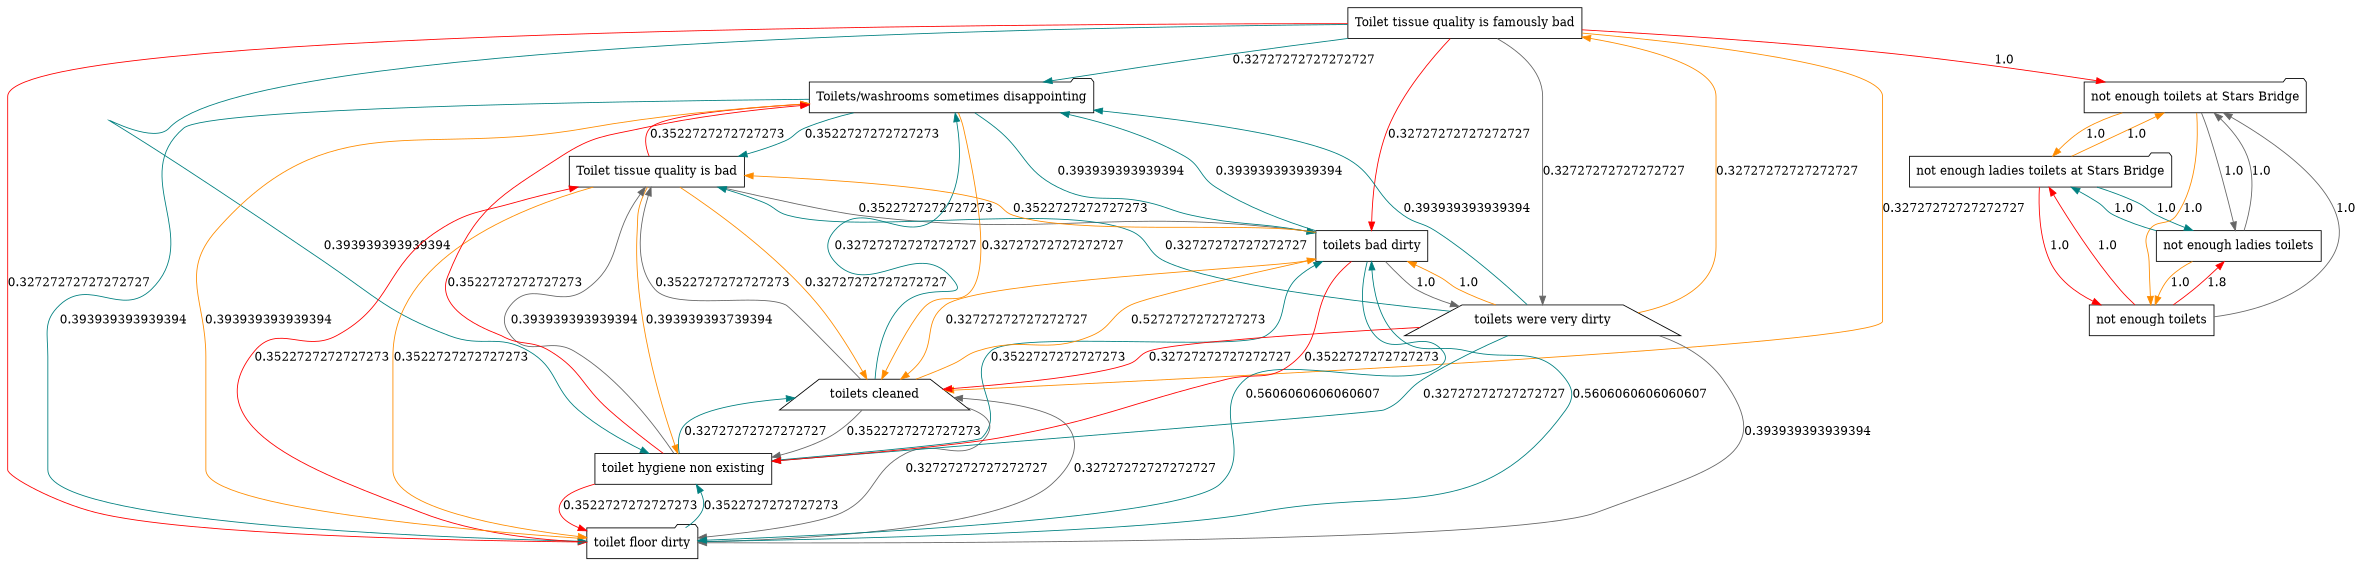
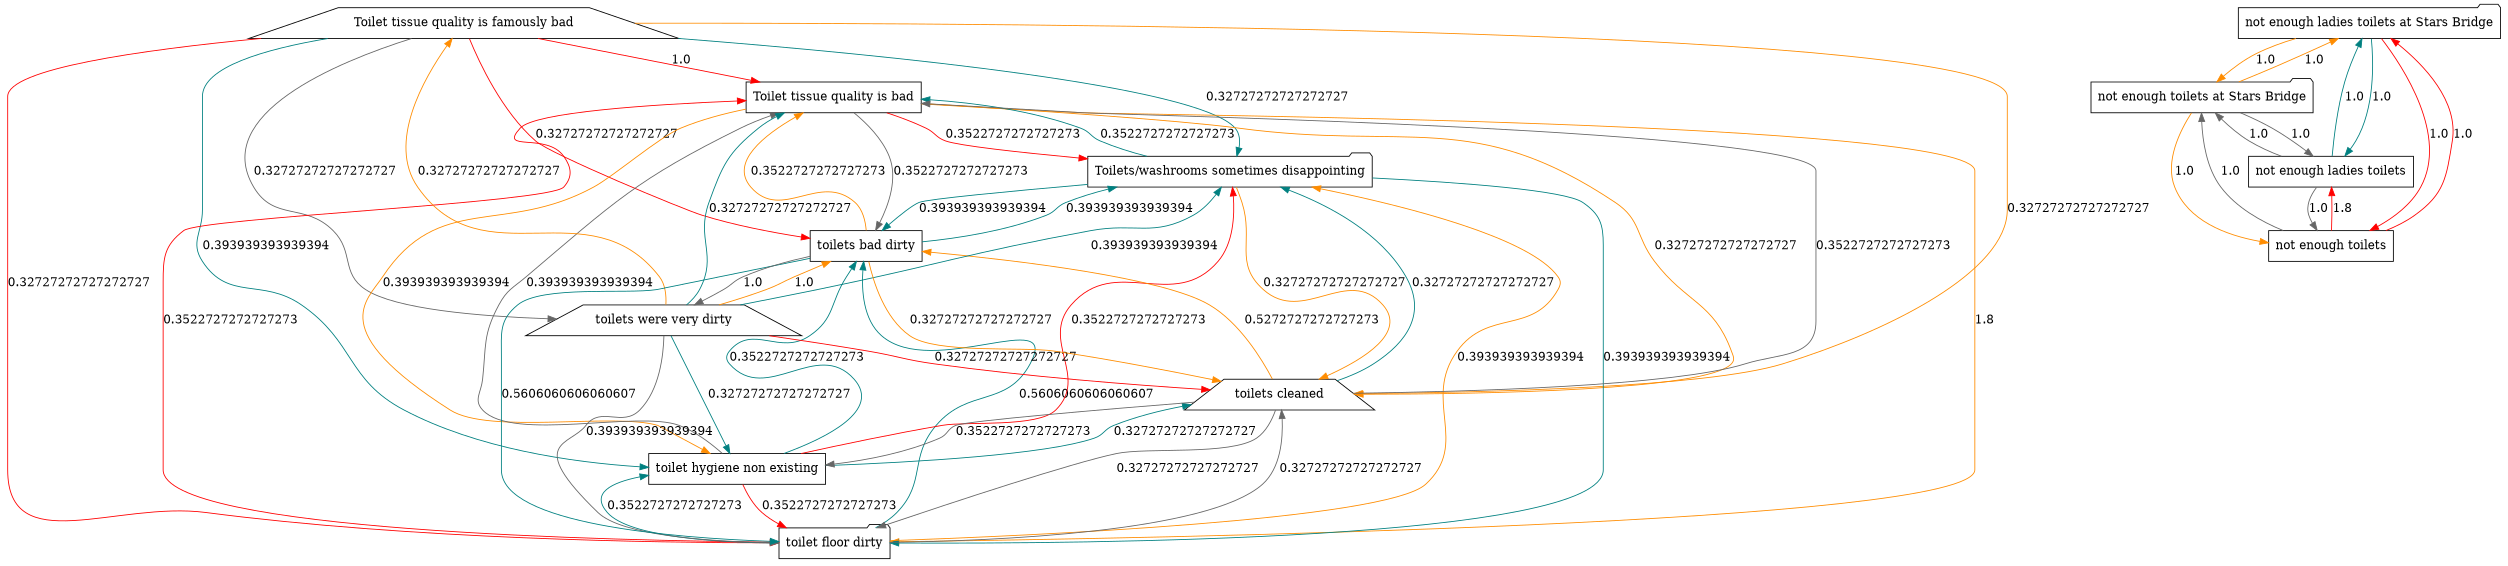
(1465, 23) -> (464, 23)
(1840, 48) -> (645, 59)
(2172, 276) -> (2308, 205)
(709, 320) -> (446, 283)
(461, 357) -> (1985, 320)
(1099, 415) -> none
